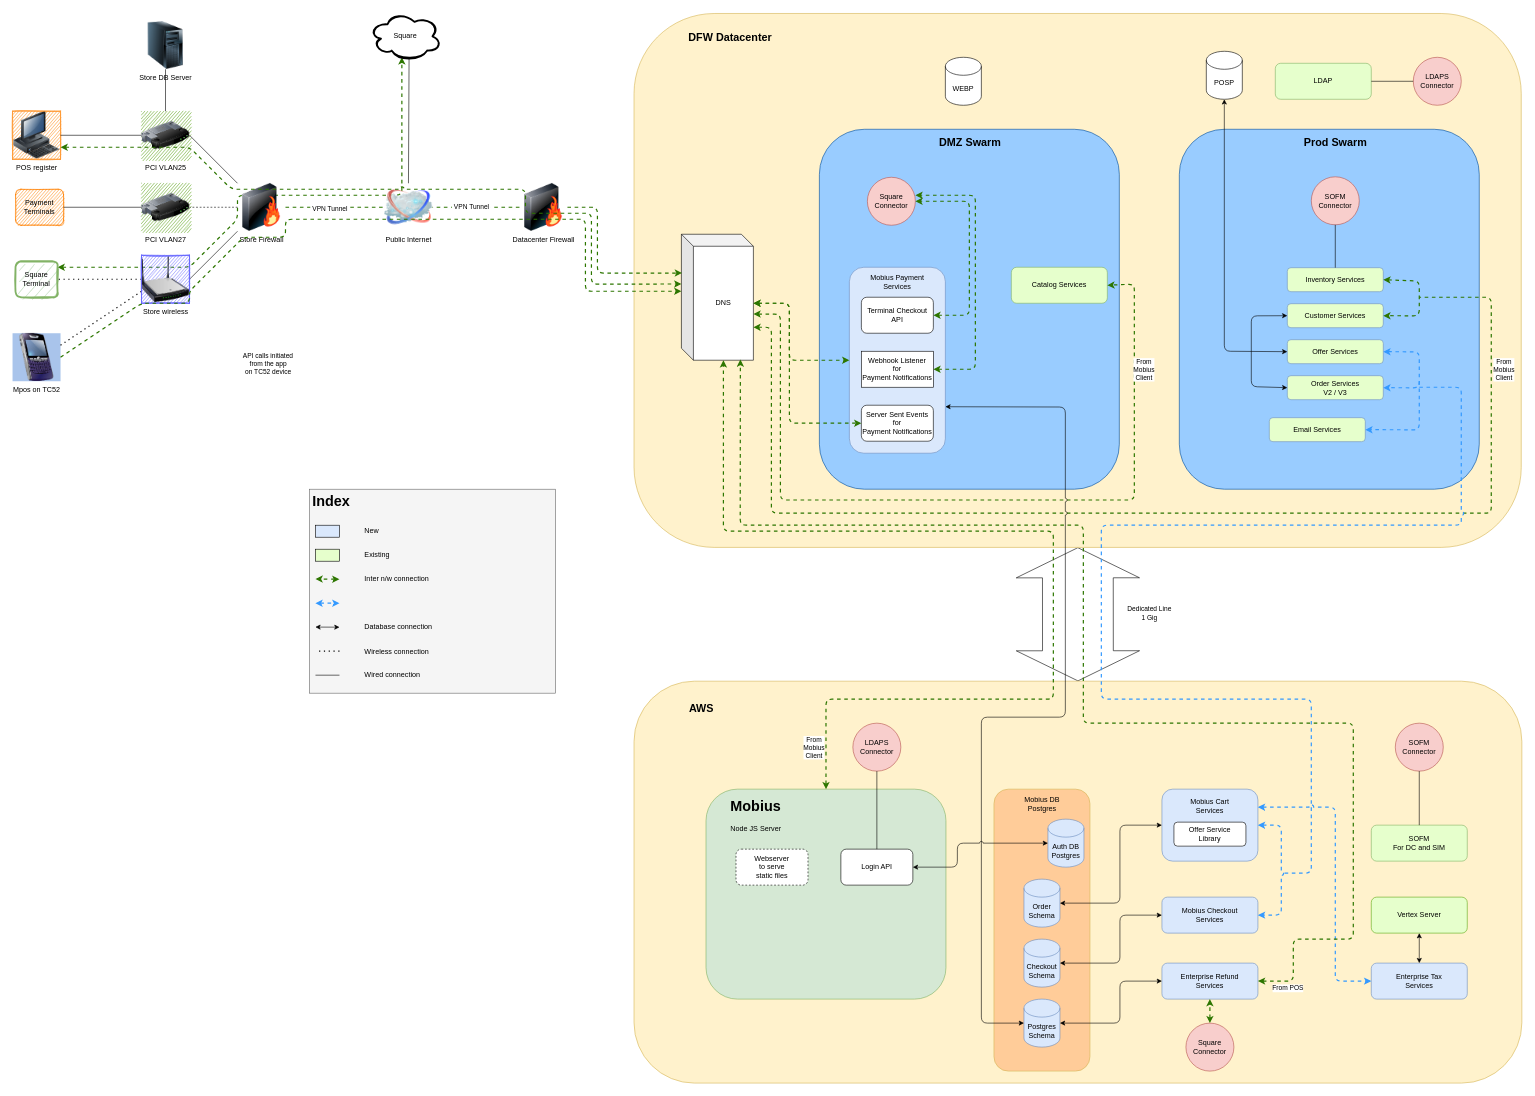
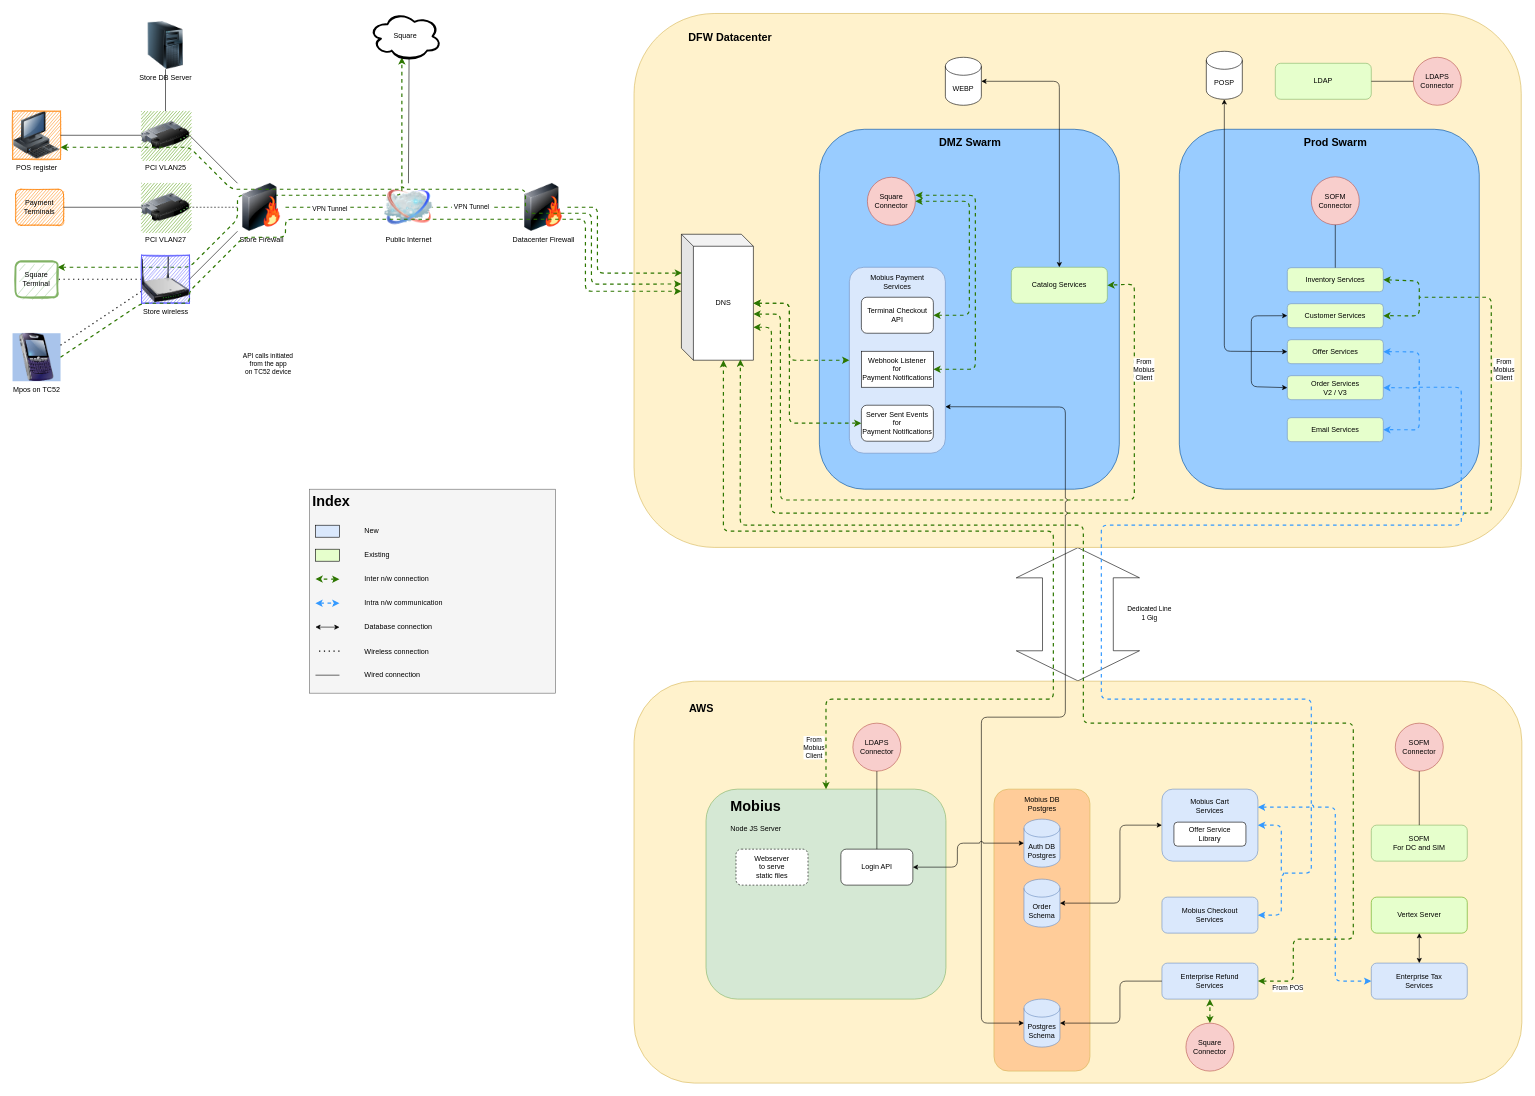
none -> (1059, 170)
(1317, 430) -> (1335, 430)
none -> (405, 603)
(1066, 843) -> (1042, 843)
(1118, 962) -> none
(1042, 963) -> none
(1156, 981) -> (1158, 981)
